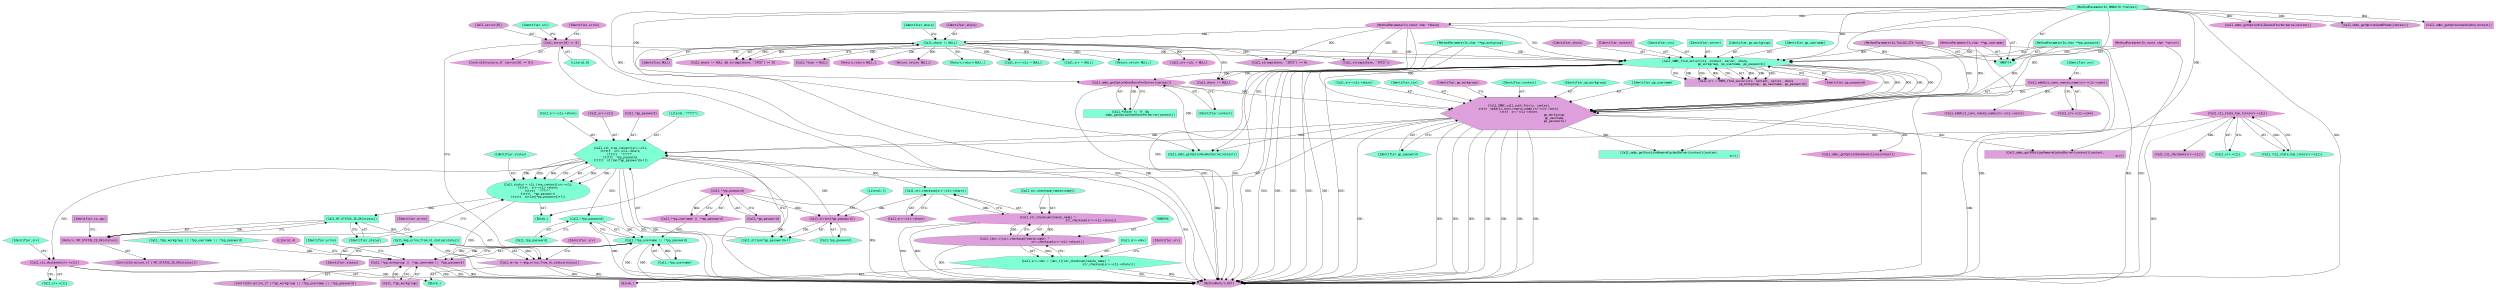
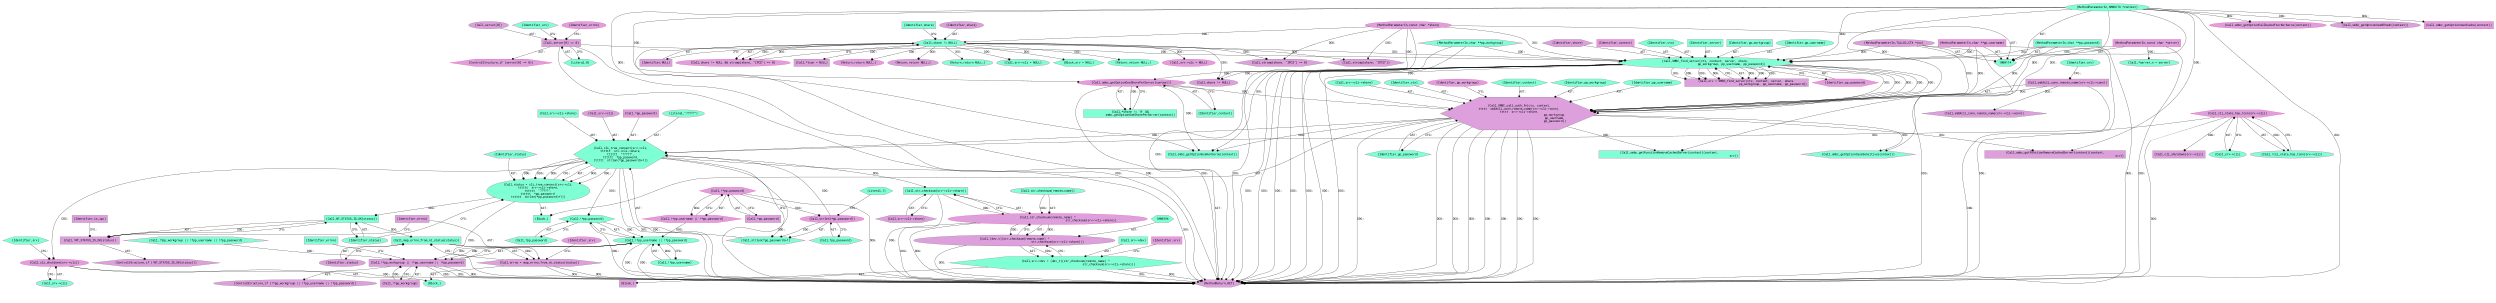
(1759, 16) -> (2048, 59)
(1079, 63) -> (1079, 63)
none -> (2149, 63)
(2076, 114) -> none
(444, 138) -> (575, 51)
(1858, 154) -> (1858, 154)
(886, 205) -> (891, 265)
(1219, 208) -> (1219, 208)
(90, 240) -> (90, 240)
(286, 240) -> none
